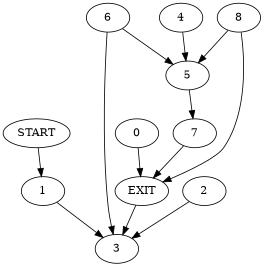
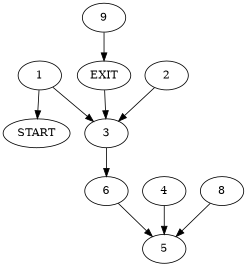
(236, 122) -> none
(104, 129) -> (106, 158)
(137, 133) -> (104, 18)
(195, 133) -> none
(39, 158) -> (38, 100)
